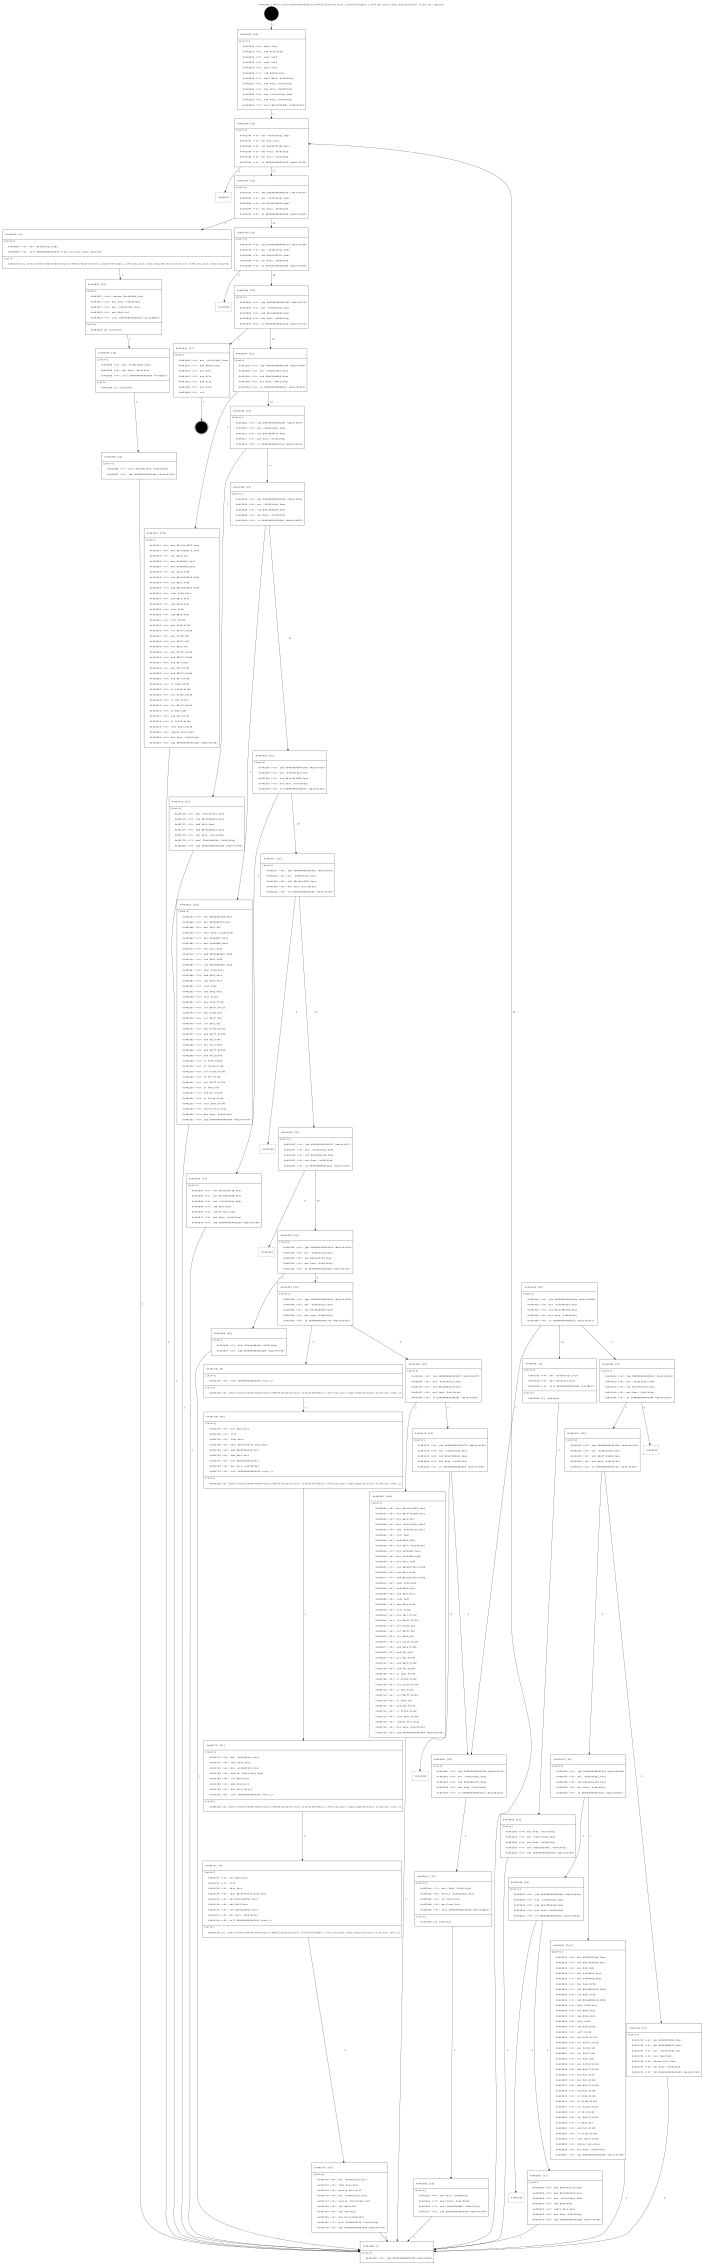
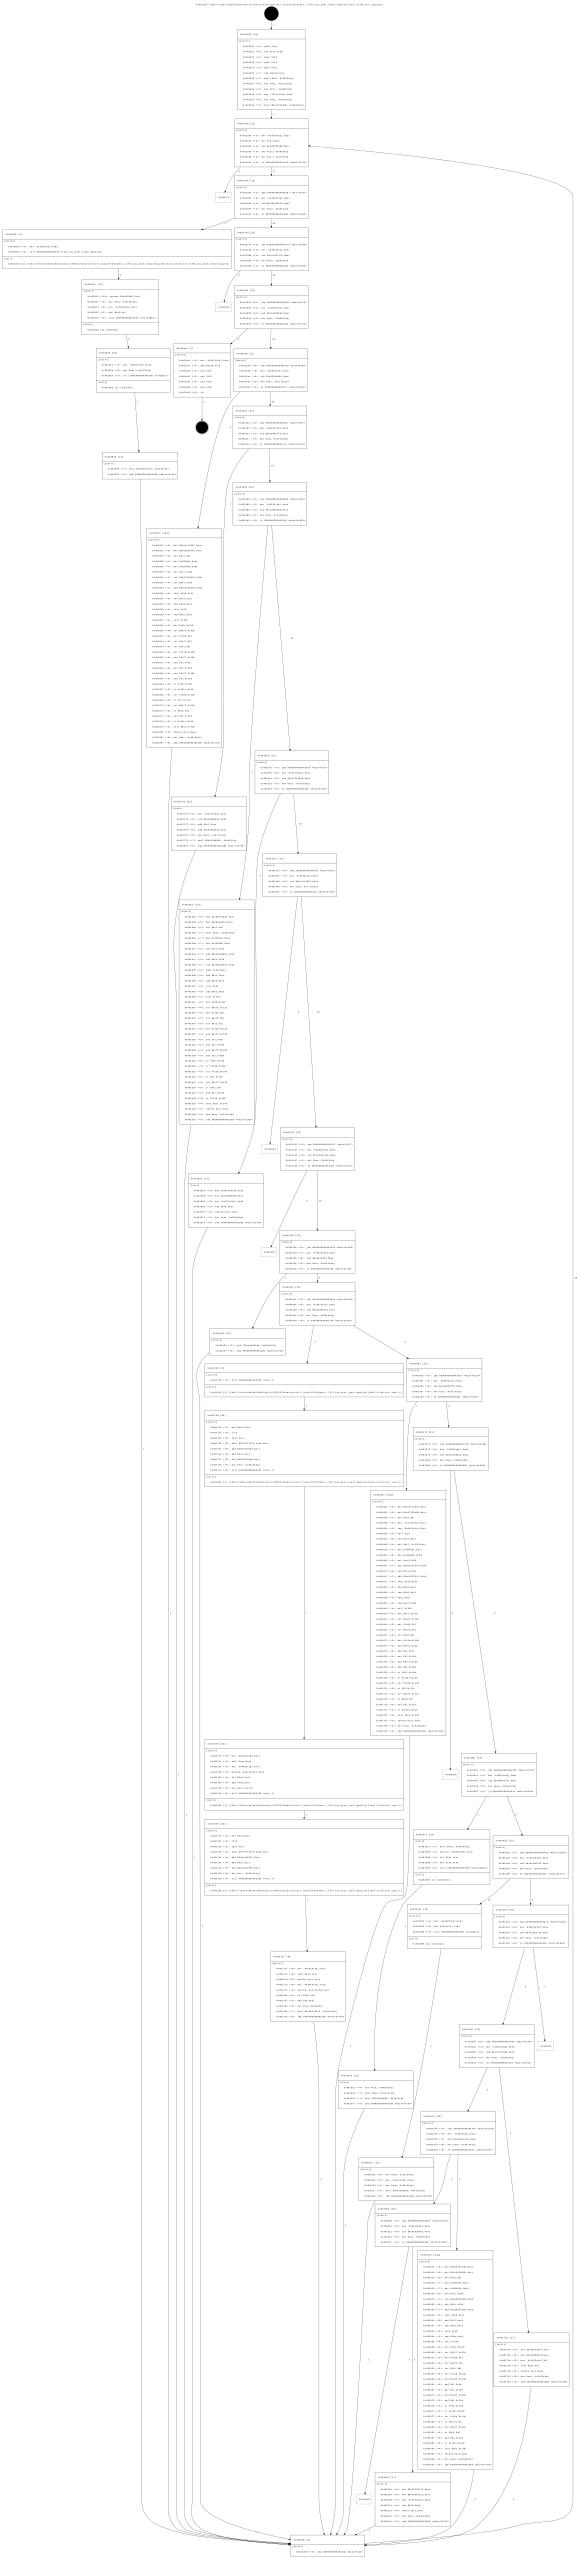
(498, 1536) -> (514, 1815)
